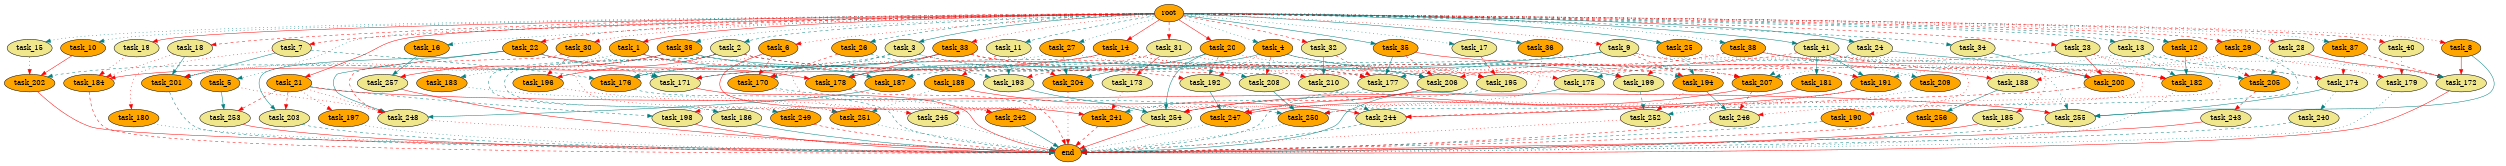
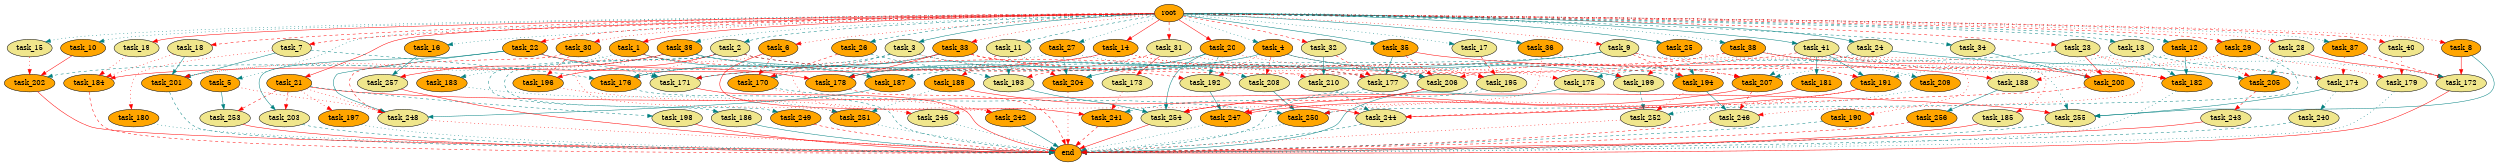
(1482, 105) -> none
